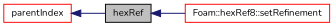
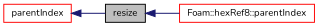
(128, 13) -> (125, 13)
(257, 13) -> (247, 13)
